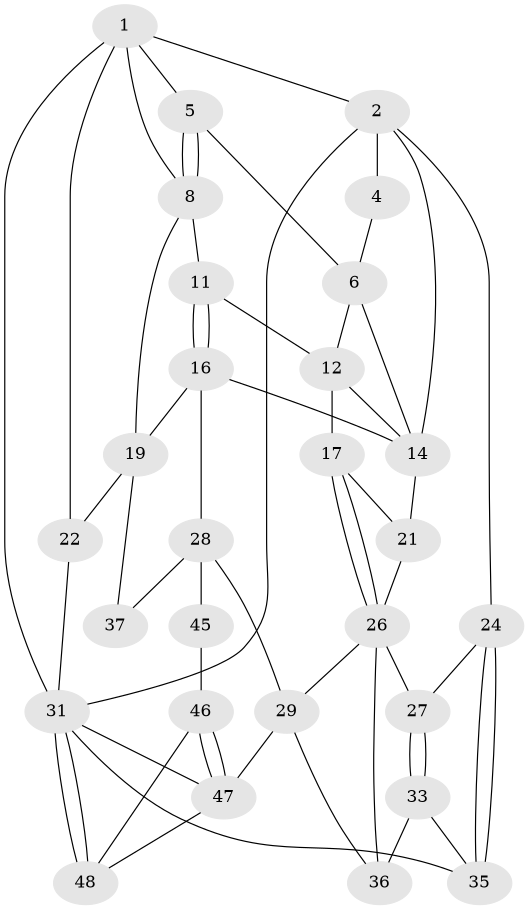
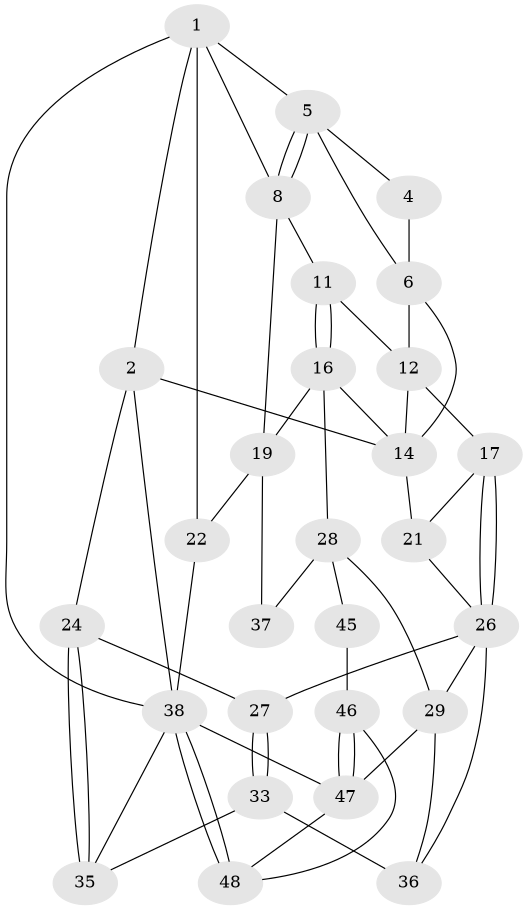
(377, 155) -> (358, 155)
(57, 712) -> (175, 712)
